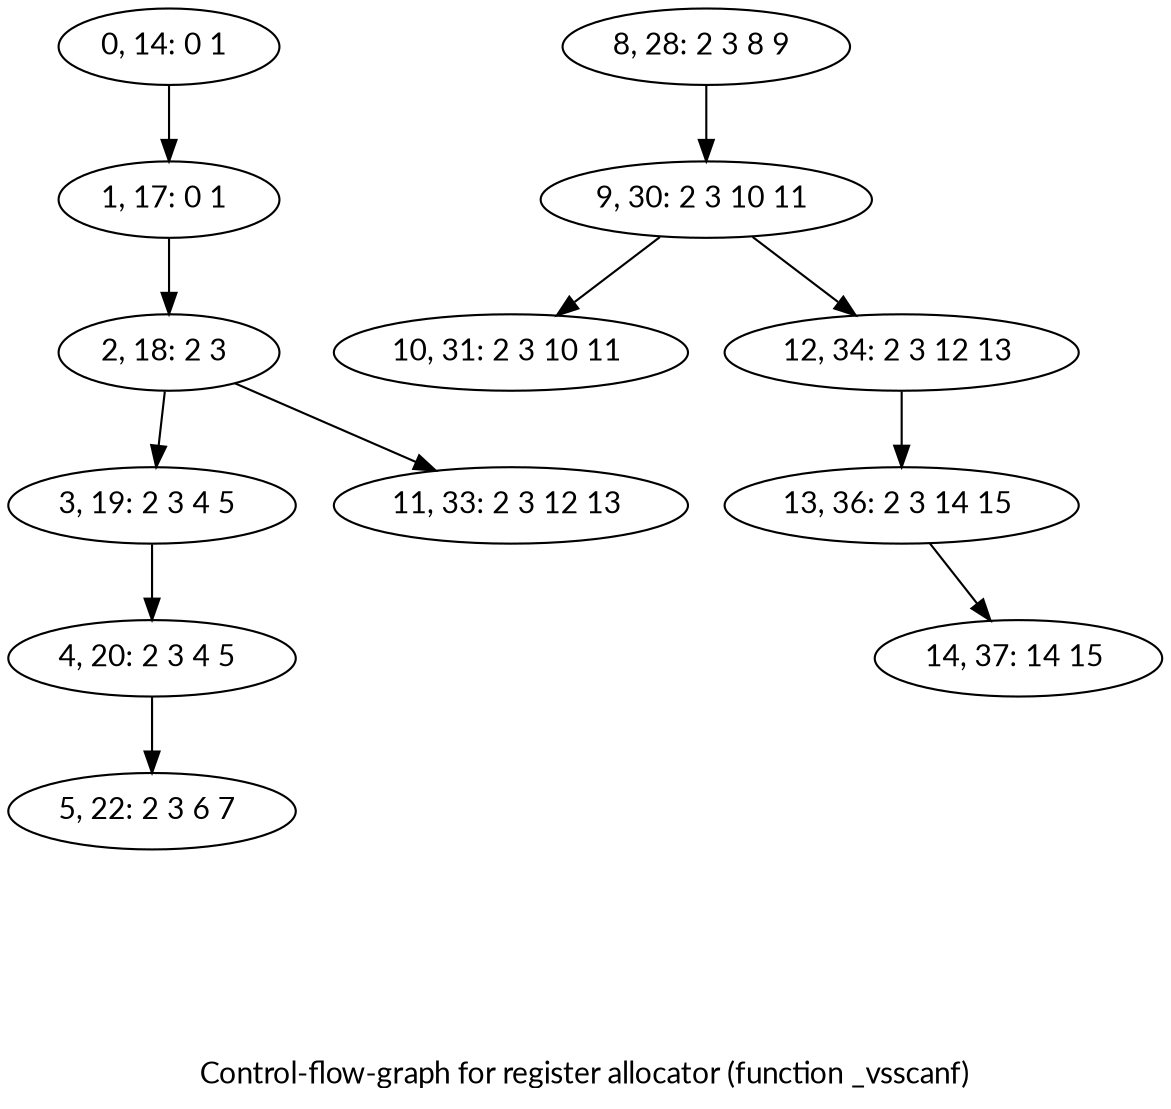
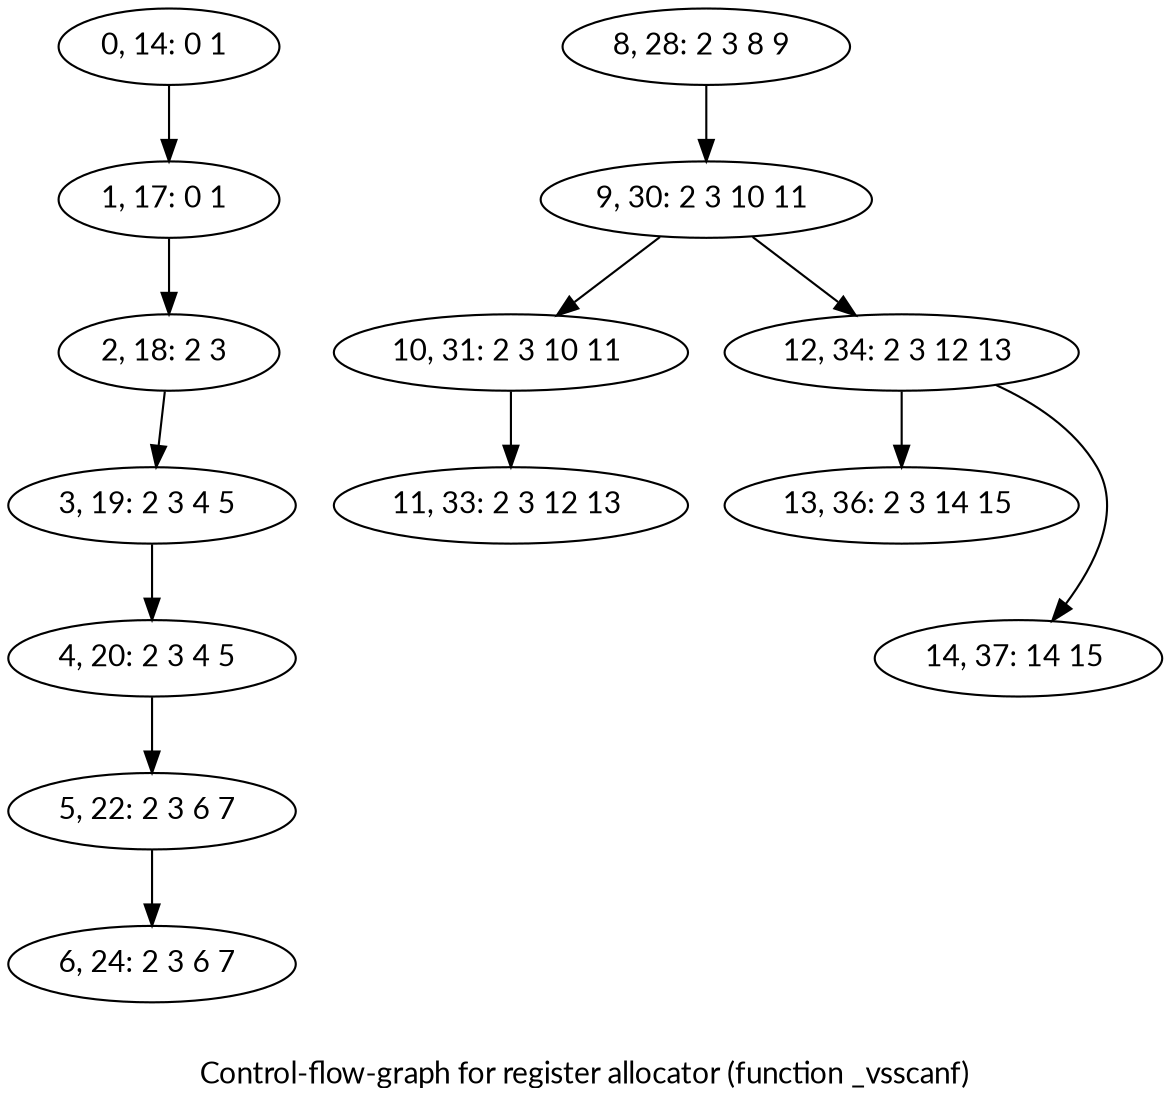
(325, 423) -> (511, 419)
(954, 574) -> (1100, 475)
none -> (152, 964)
